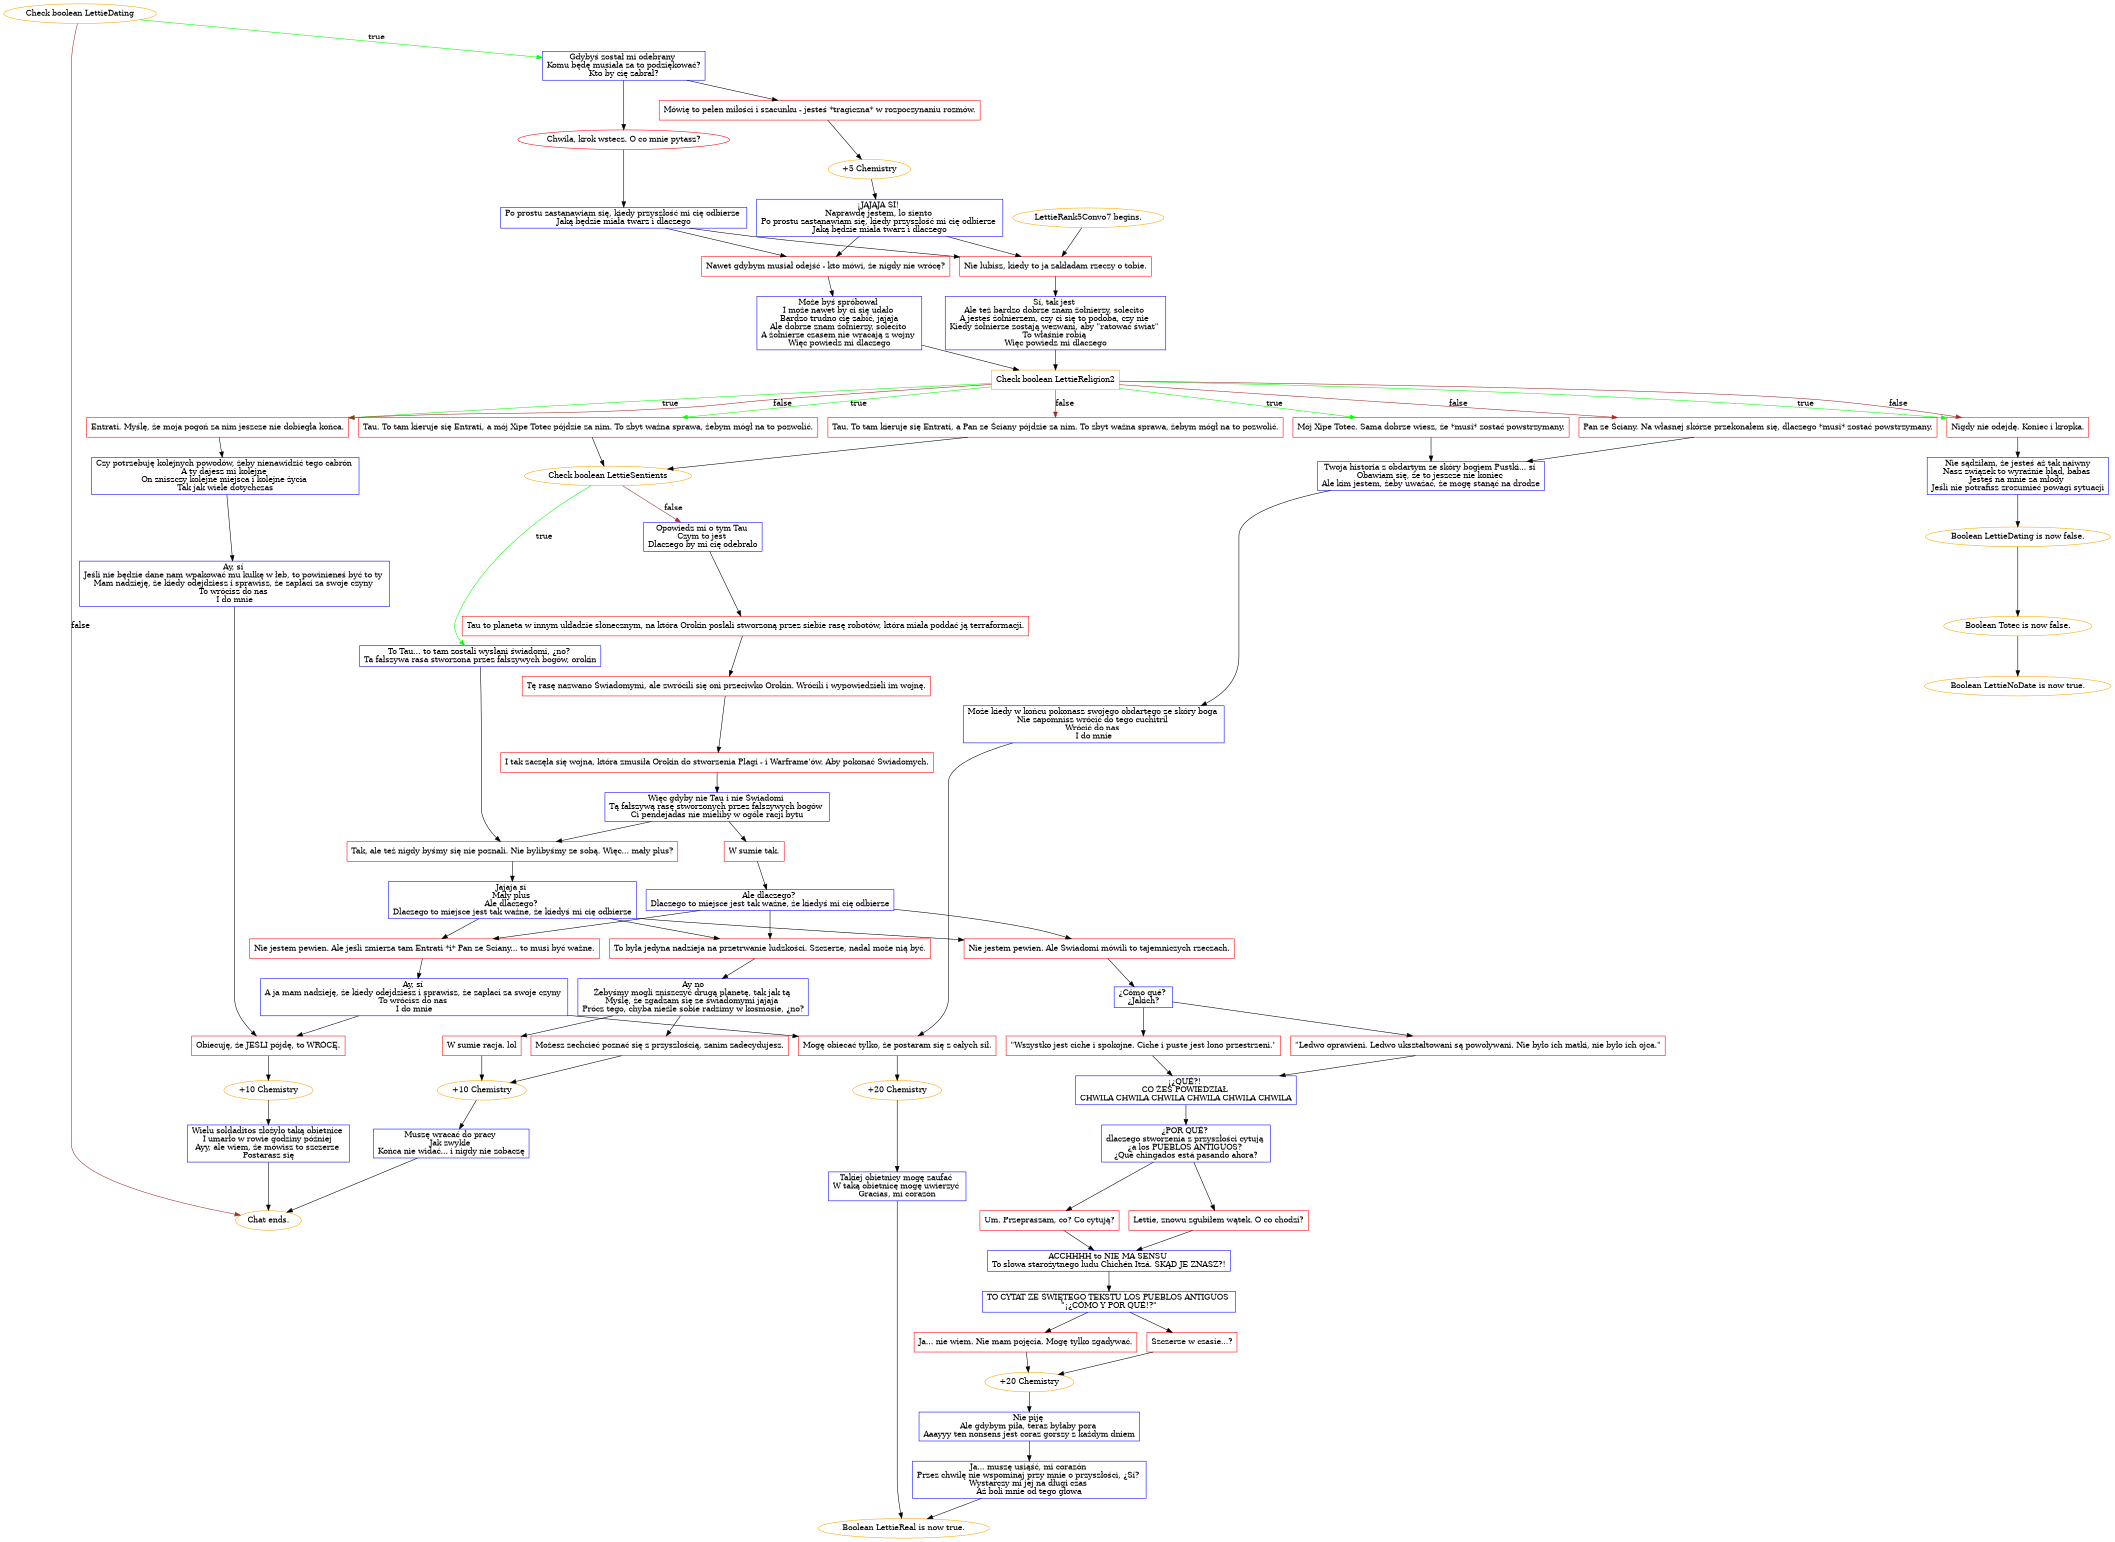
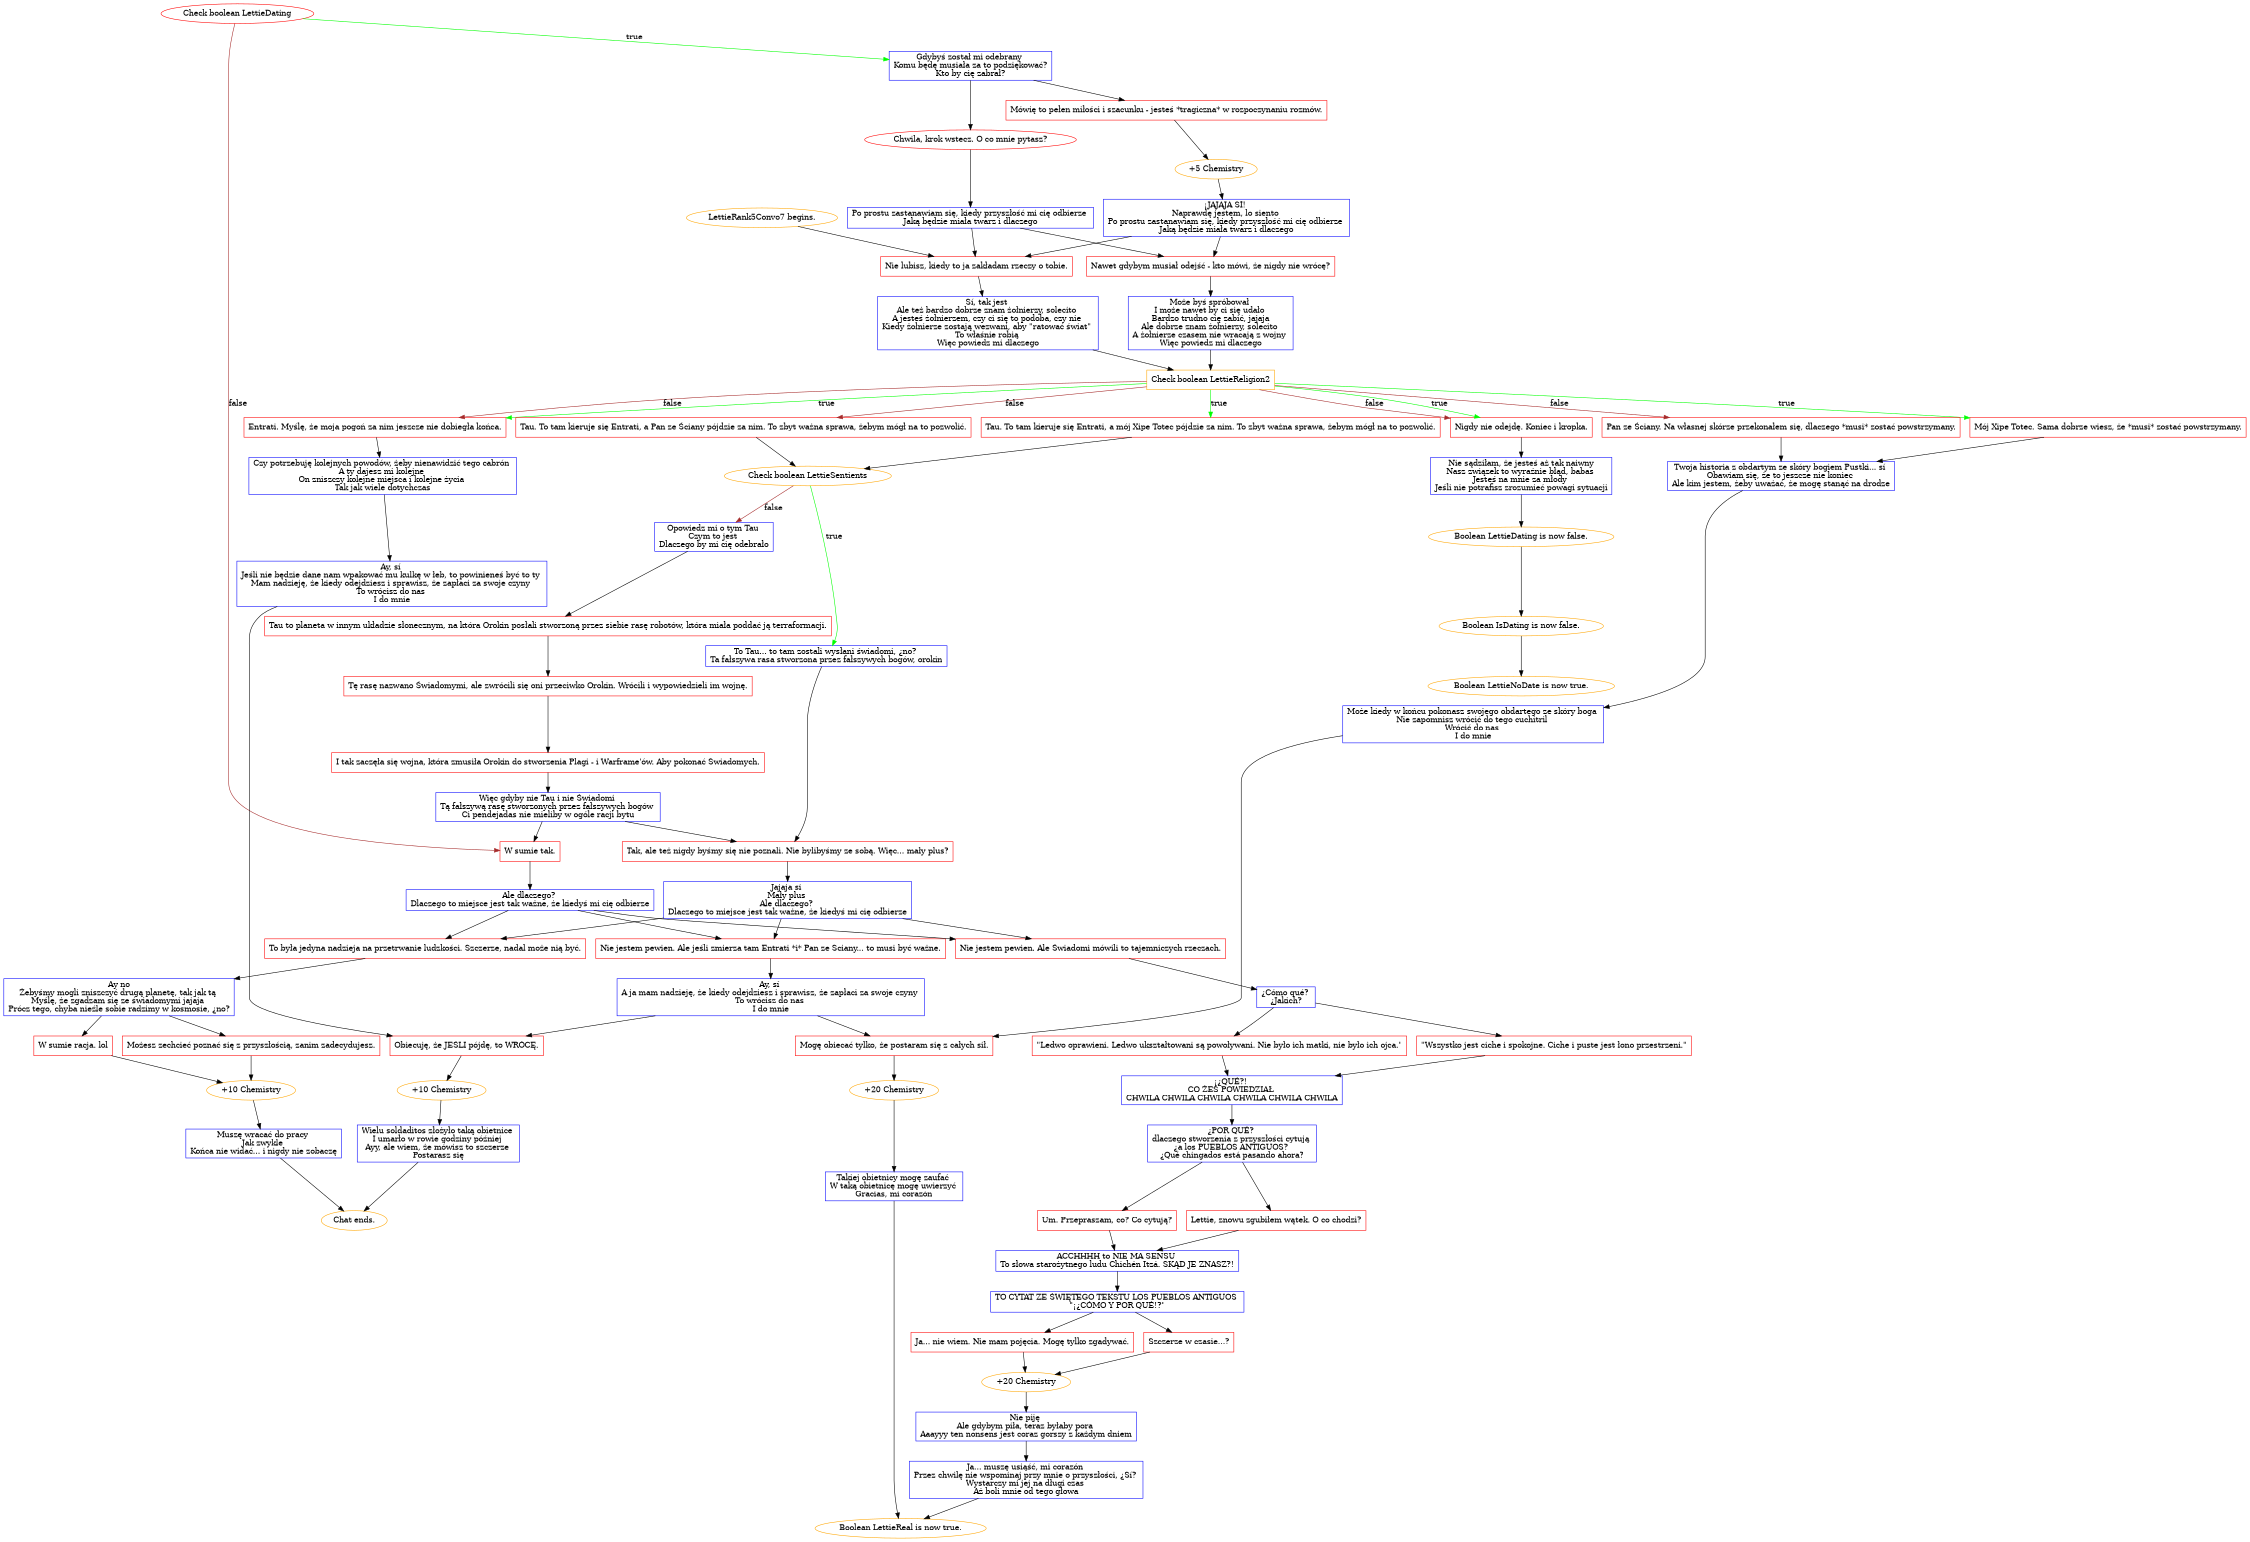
(80, 14) -> (237, 14)
(2018, 626) -> (1521, 626)
(71, 676) -> (229, 546)
